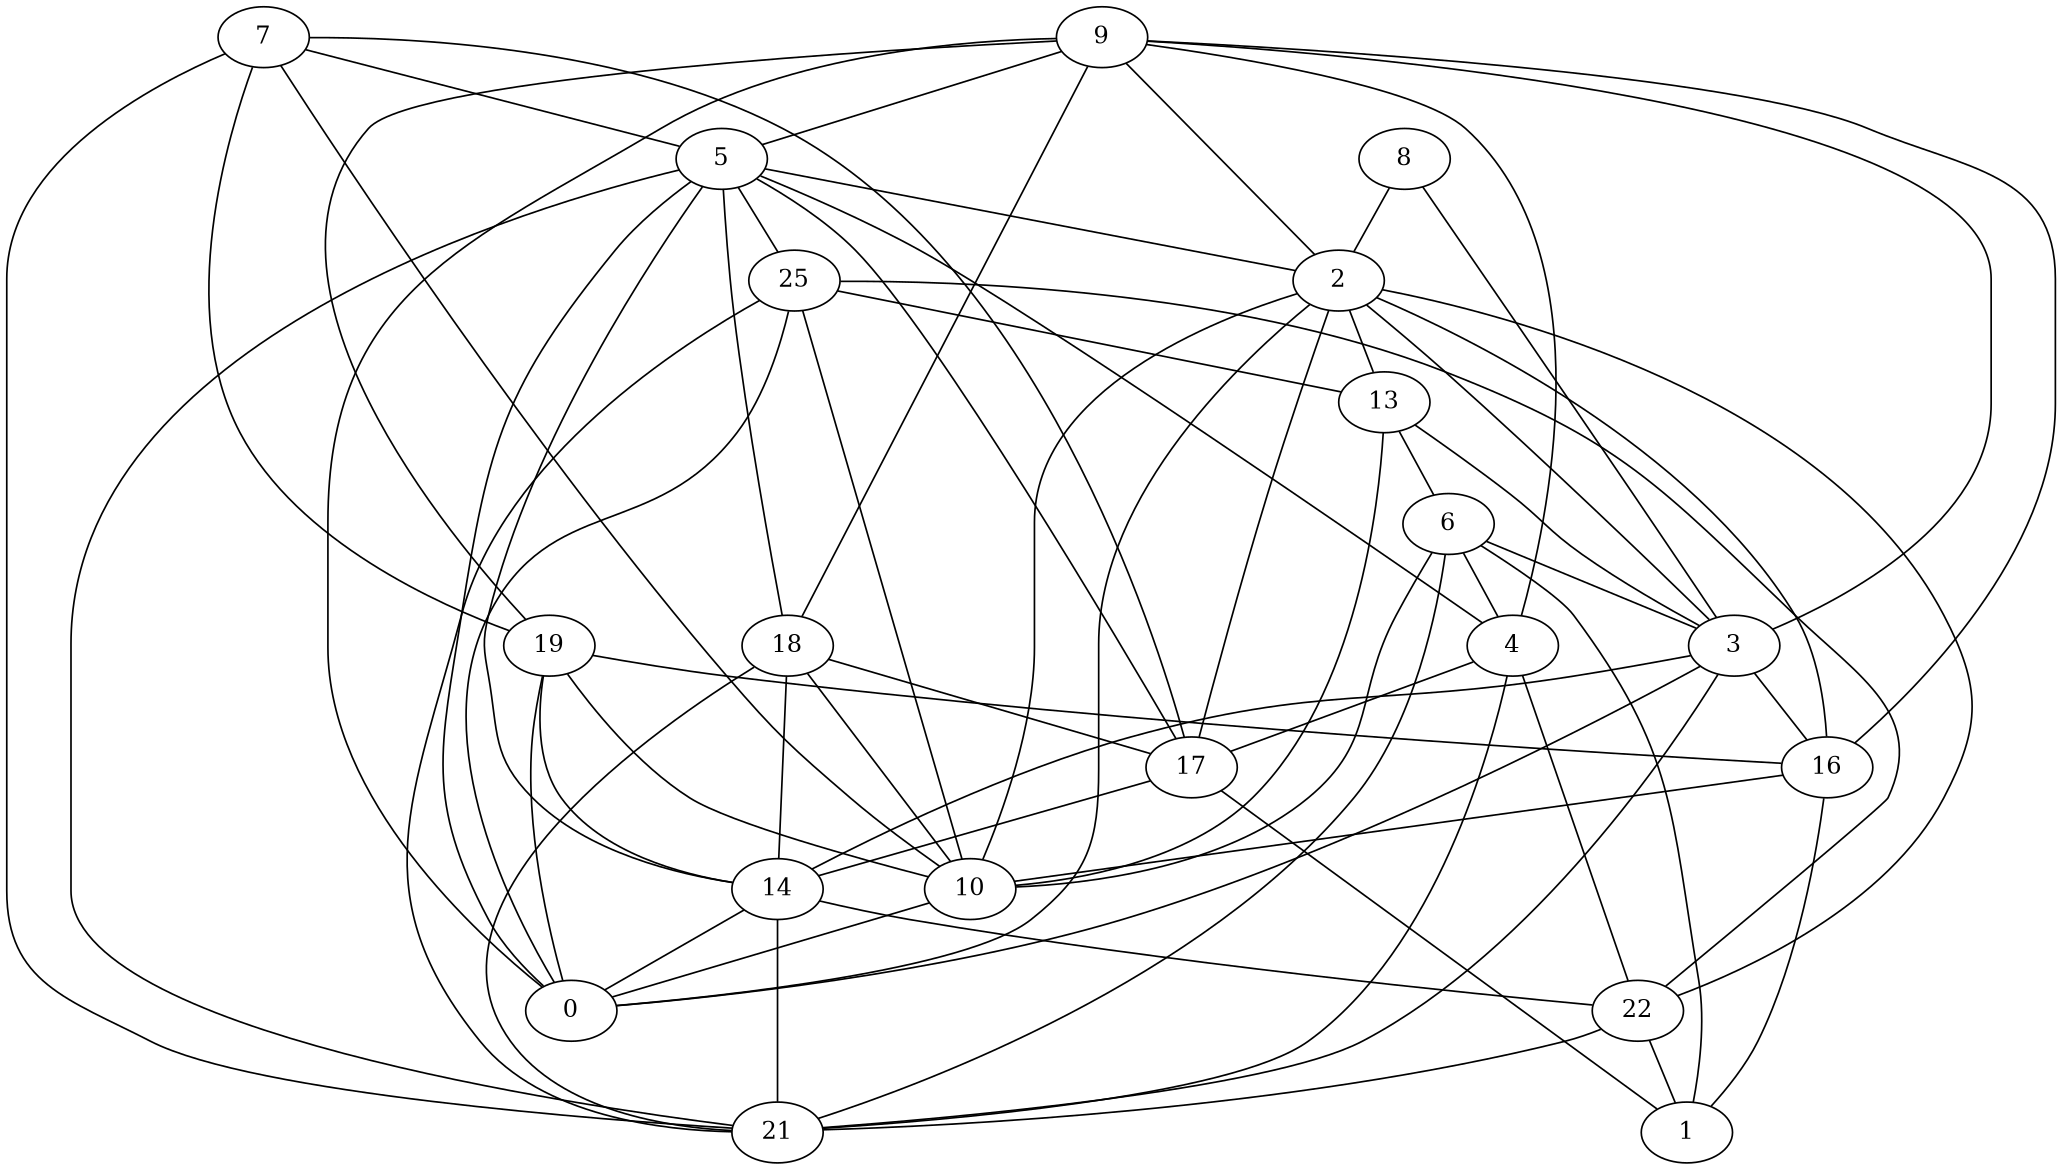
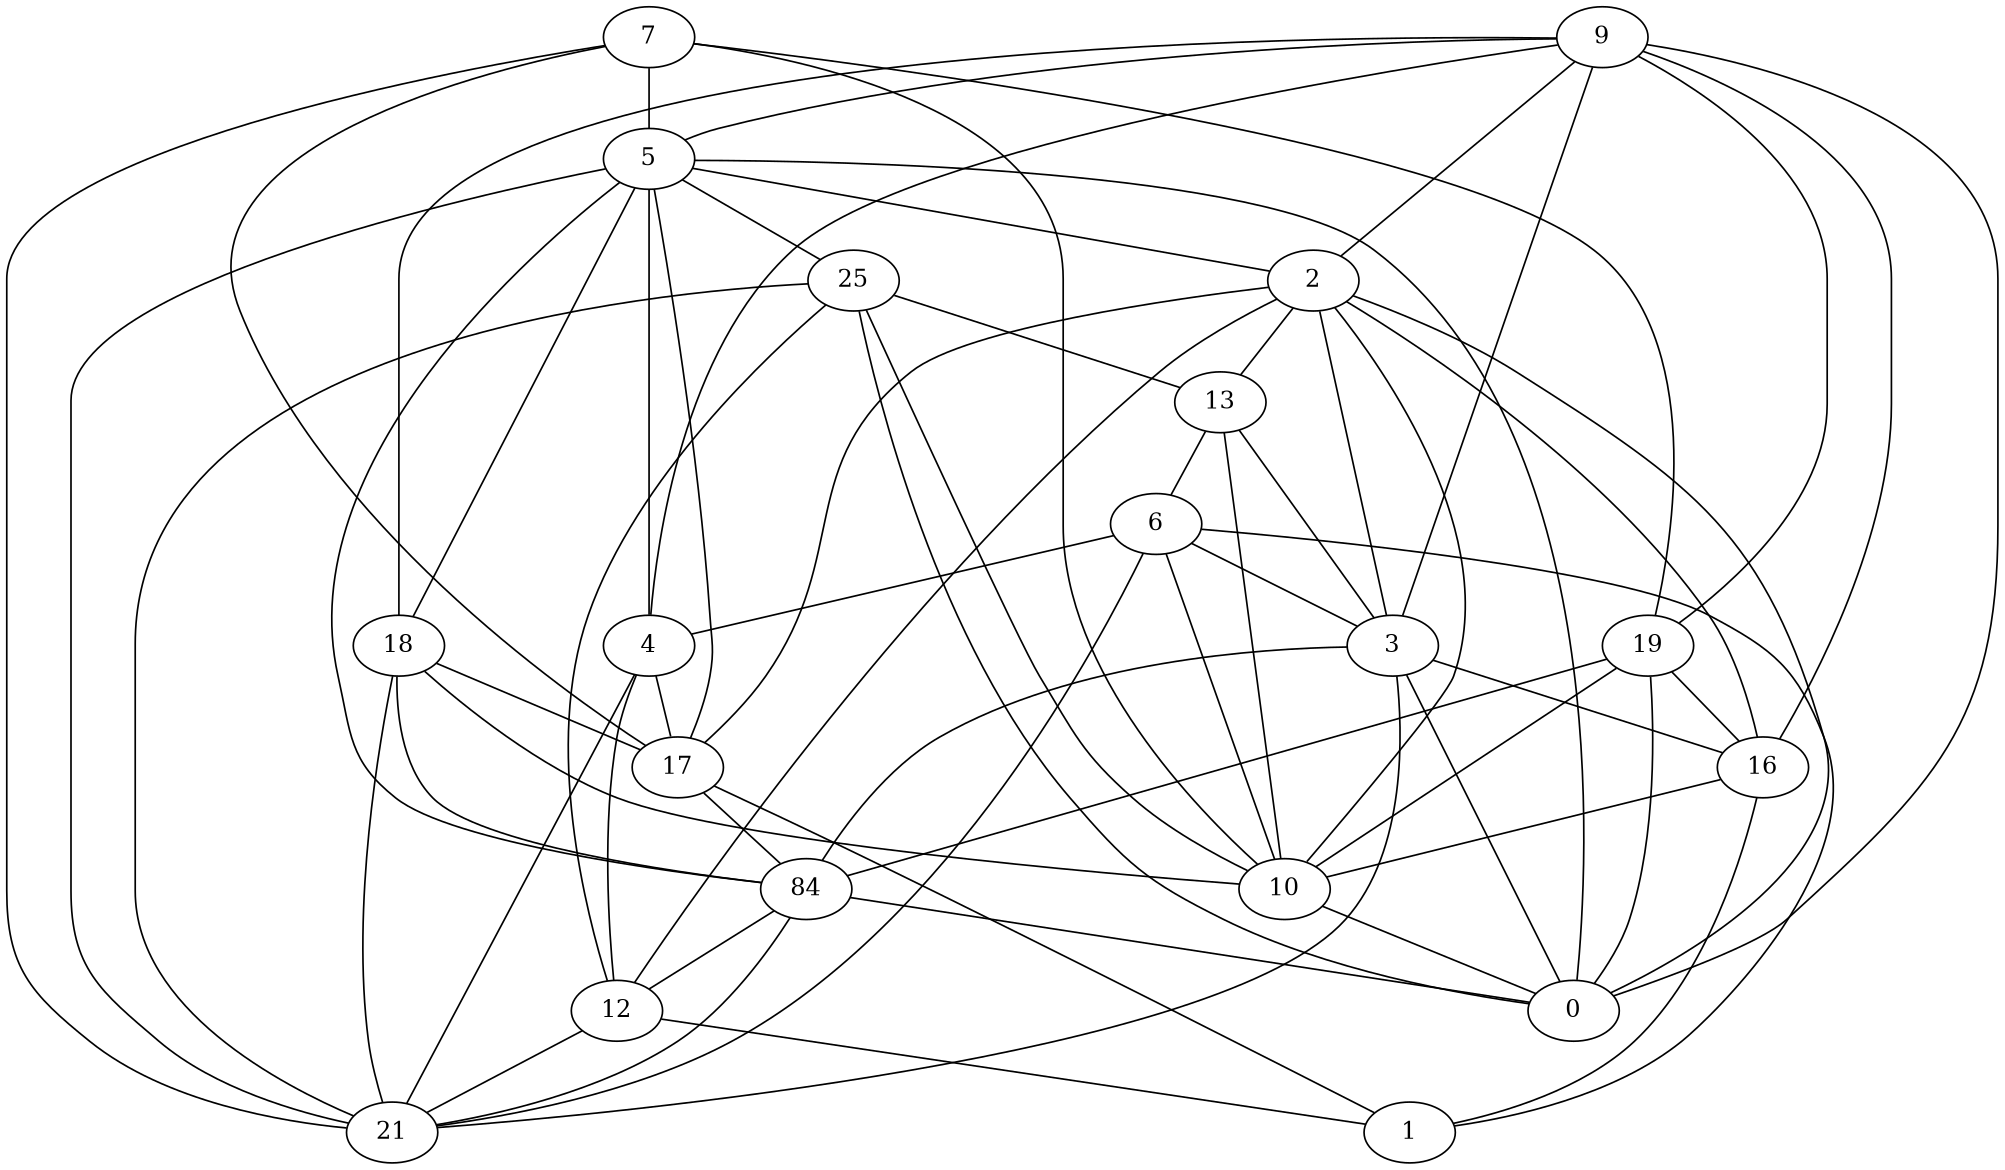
(1405, 159) -> none
(778, 889) -> (806, 889)
(1638, 1011) -> (617, 1011)
